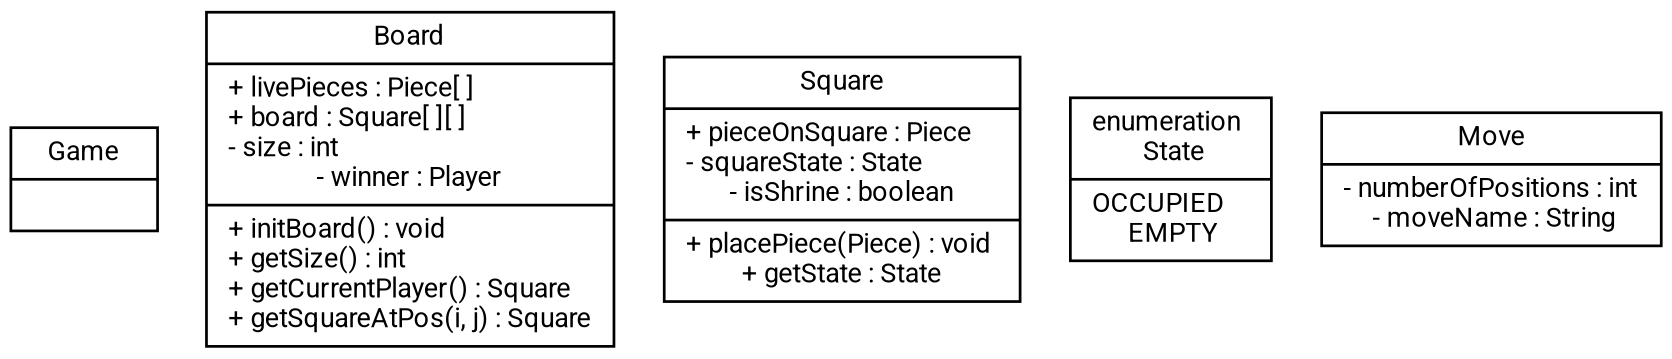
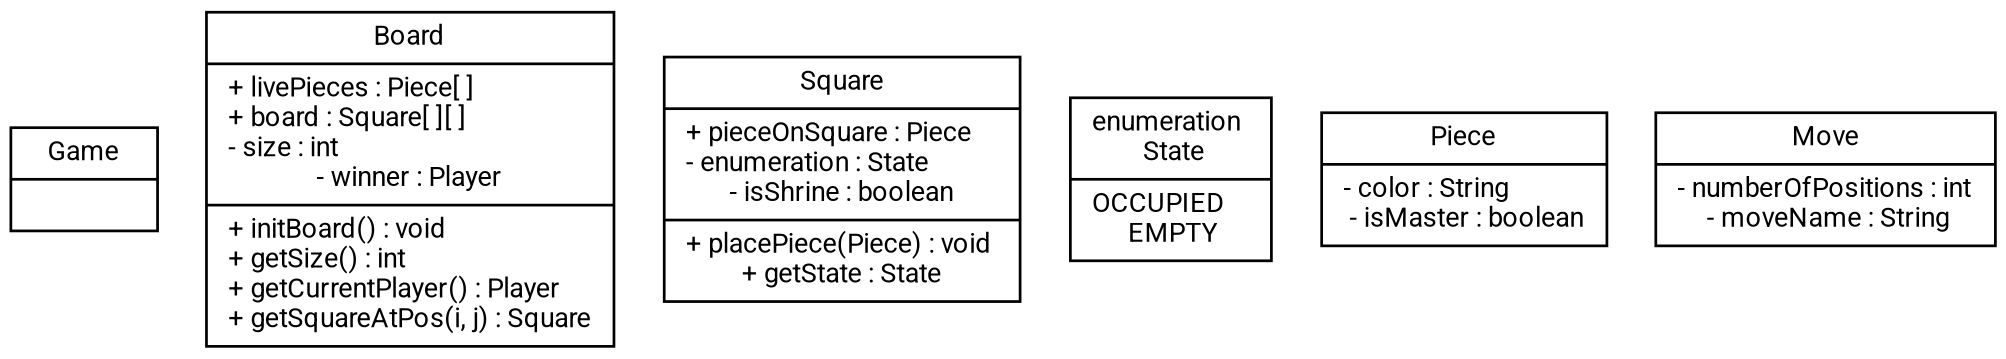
(805, 163) -> (808, 163)
none -> (1464, 179)
(401, 289) -> (395, 289)
